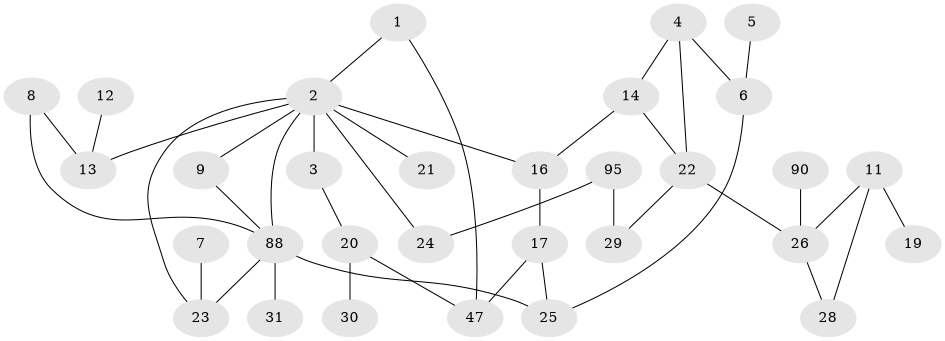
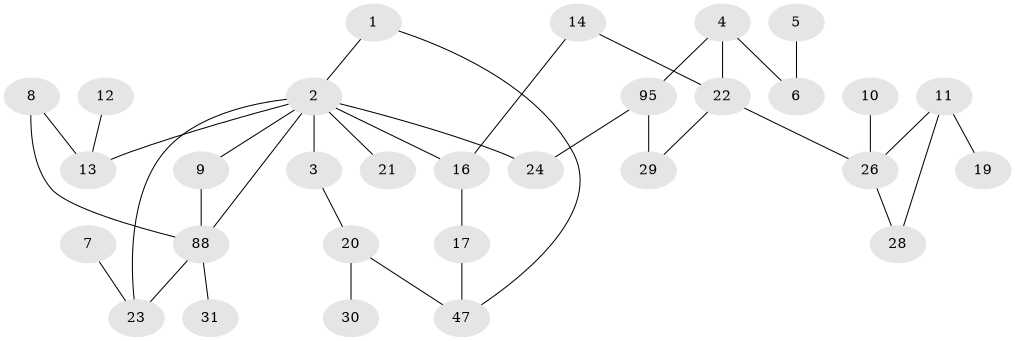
(655, 60) -> (686, 59)
(801, 170) -> (870, 96)
(549, 318) -> none
